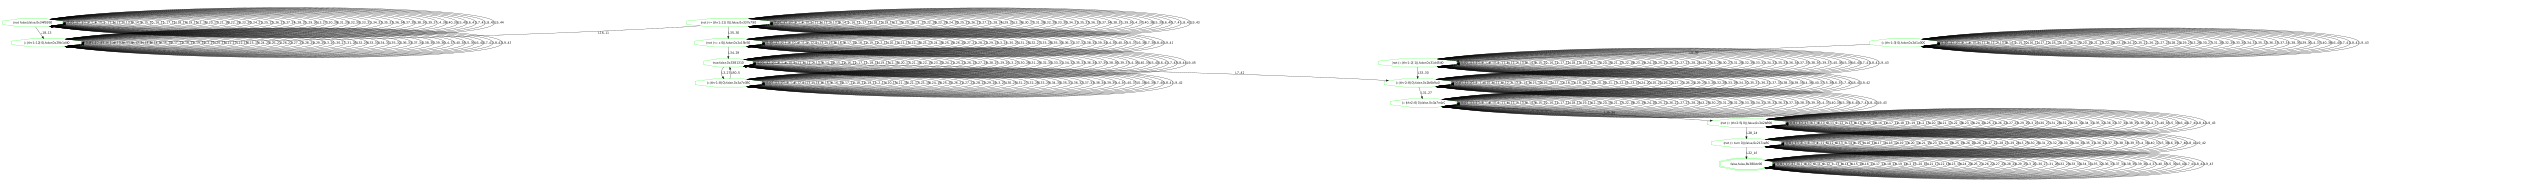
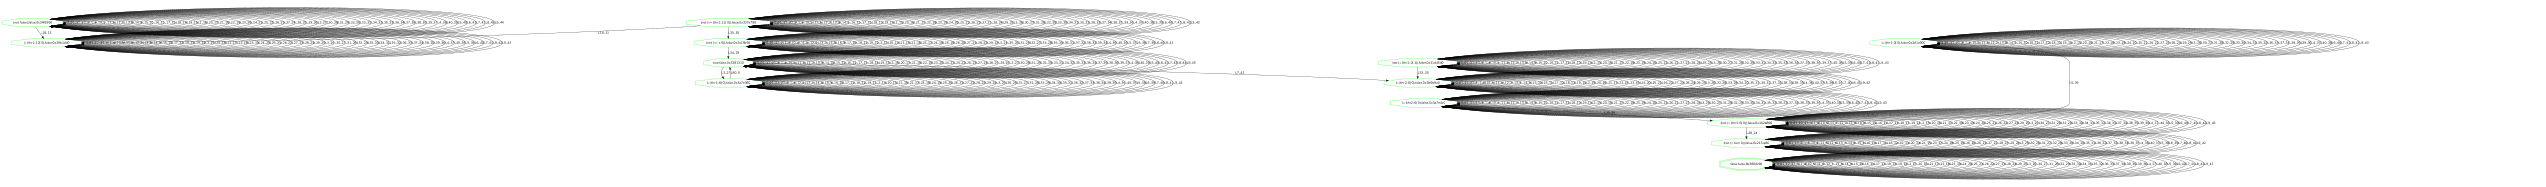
(1664, 53) -> (2063, 107)
(1420, 92) -> none
(1746, 152) -> none
